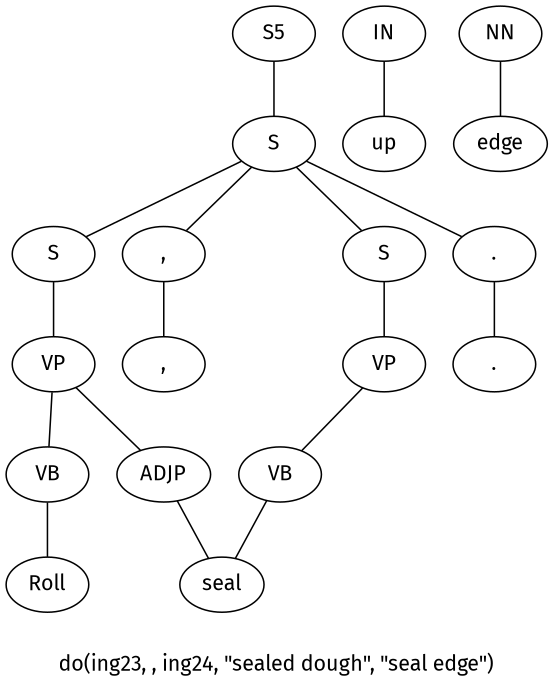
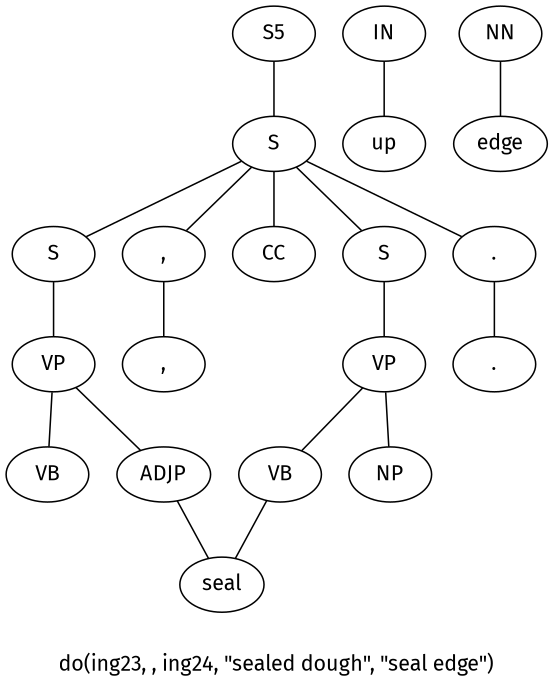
none -> (274, 254)
none -> (390, 474)
(47, 585) -> none
